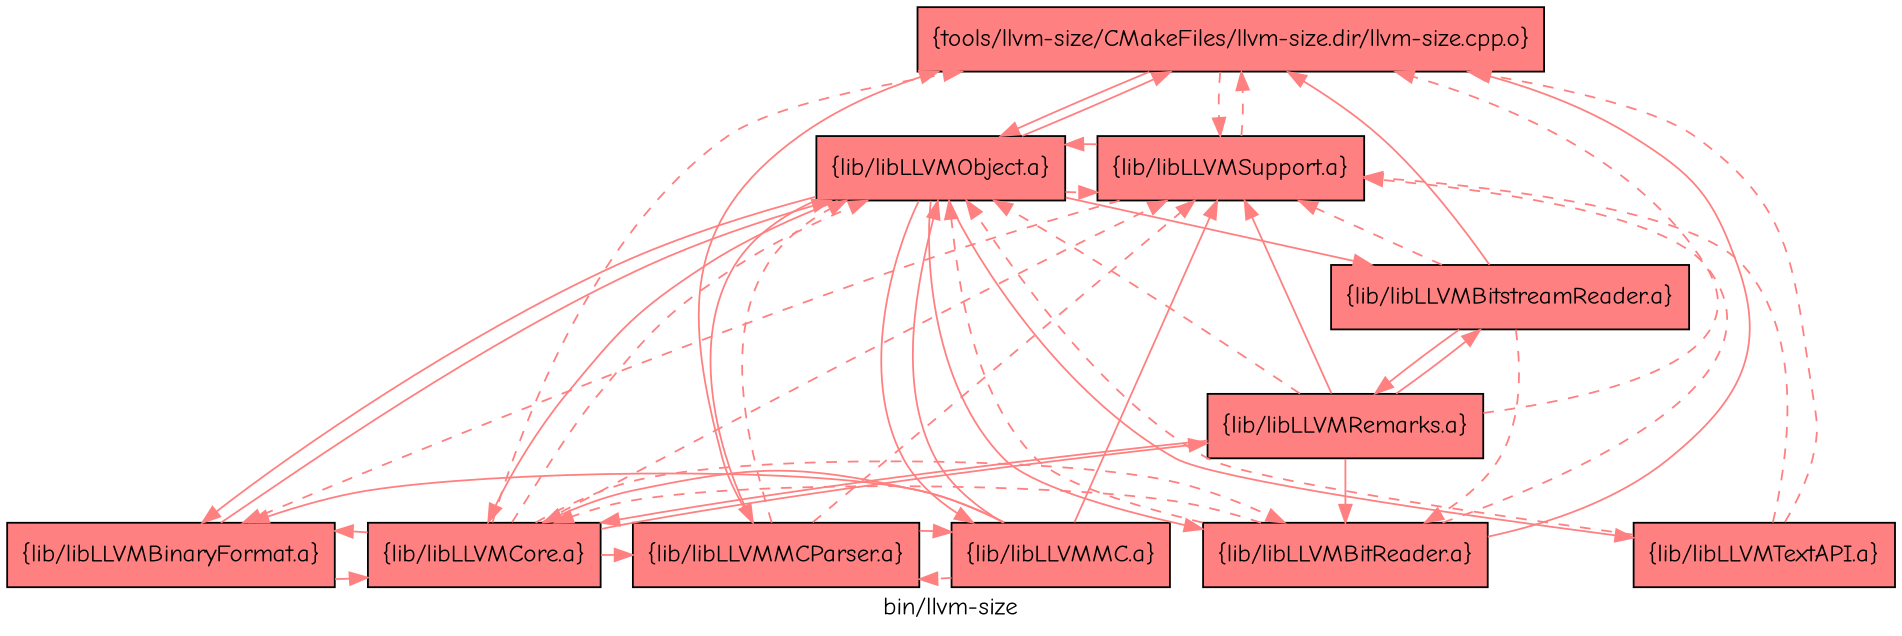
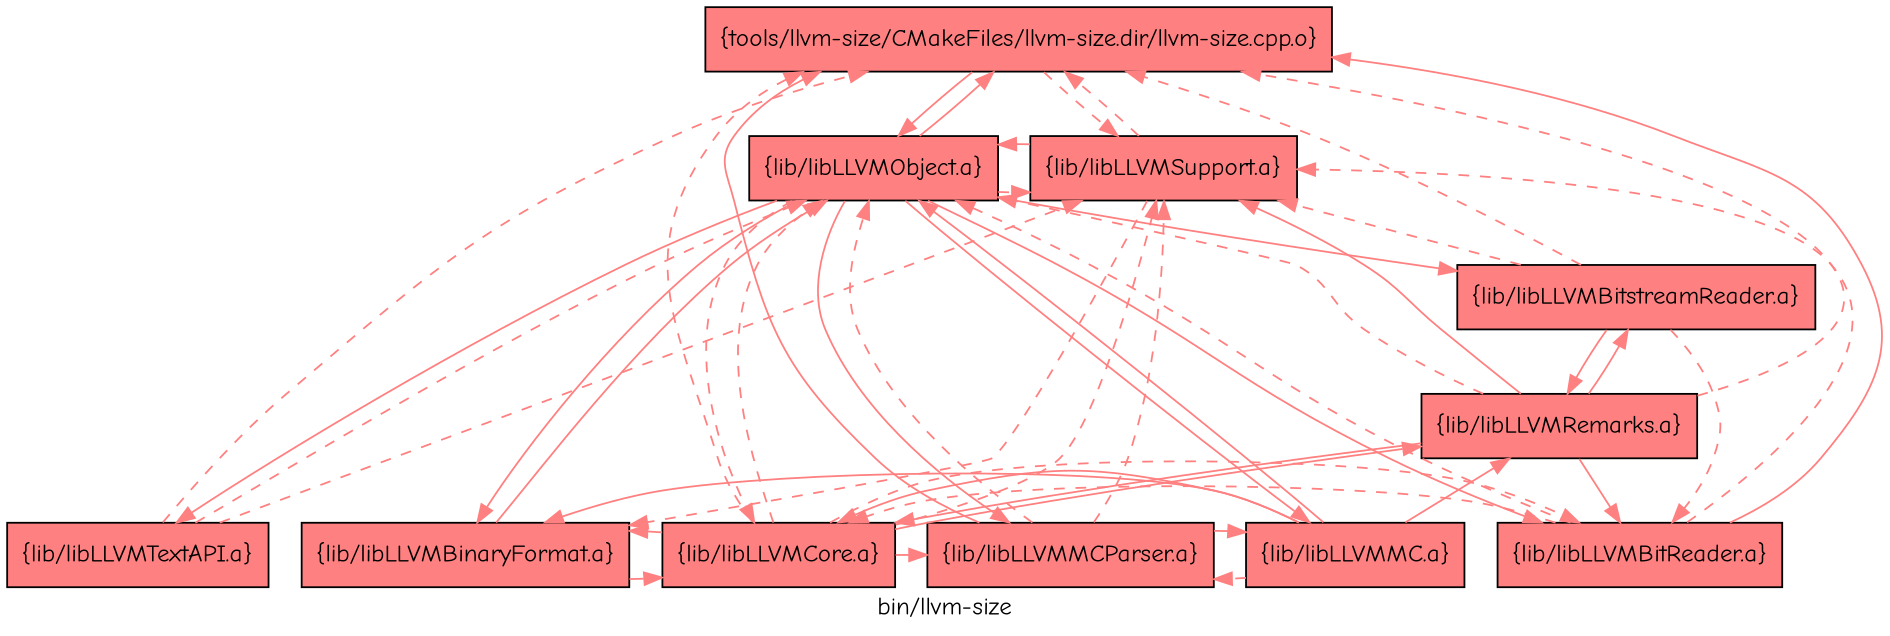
(1407, 163) -> (1368, 159)
(635, 318) -> (708, 323)
(1142, 370) -> (1430, 507)
